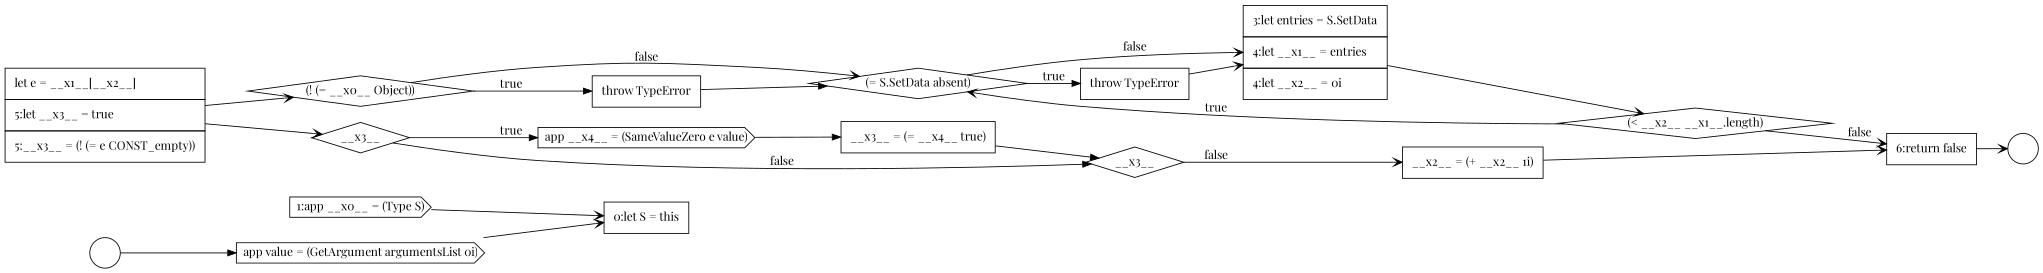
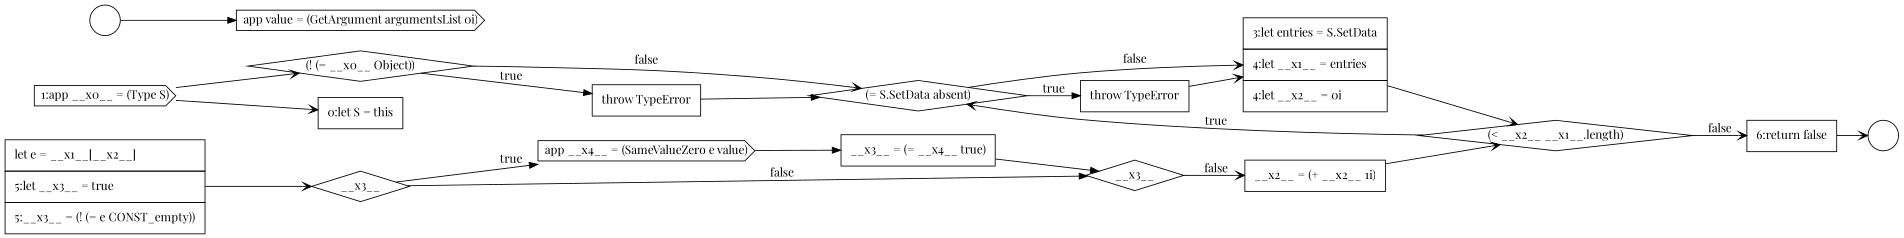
(245, 102) -> (233, 81)
(1711, 155) -> (1439, 155)
(539, 231) -> none
